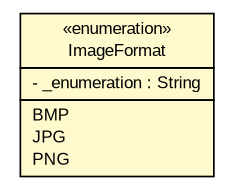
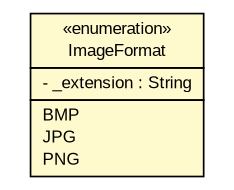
(117, 83) -> (117, 83)
